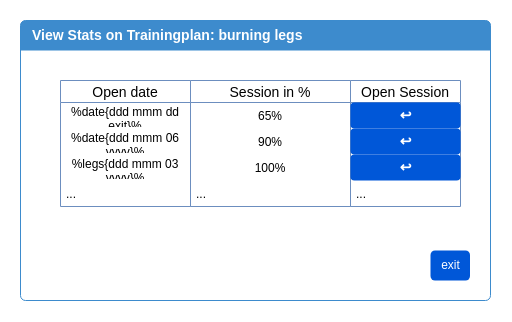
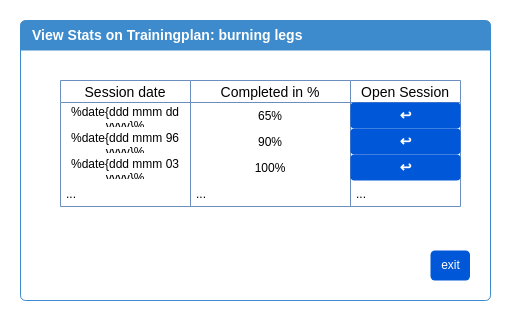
(125, 92) -> (125, 92)
(270, 92) -> (270, 92)
(126, 116) -> (126, 116)
(126, 142) -> (126, 142)
(126, 168) -> (126, 168)
